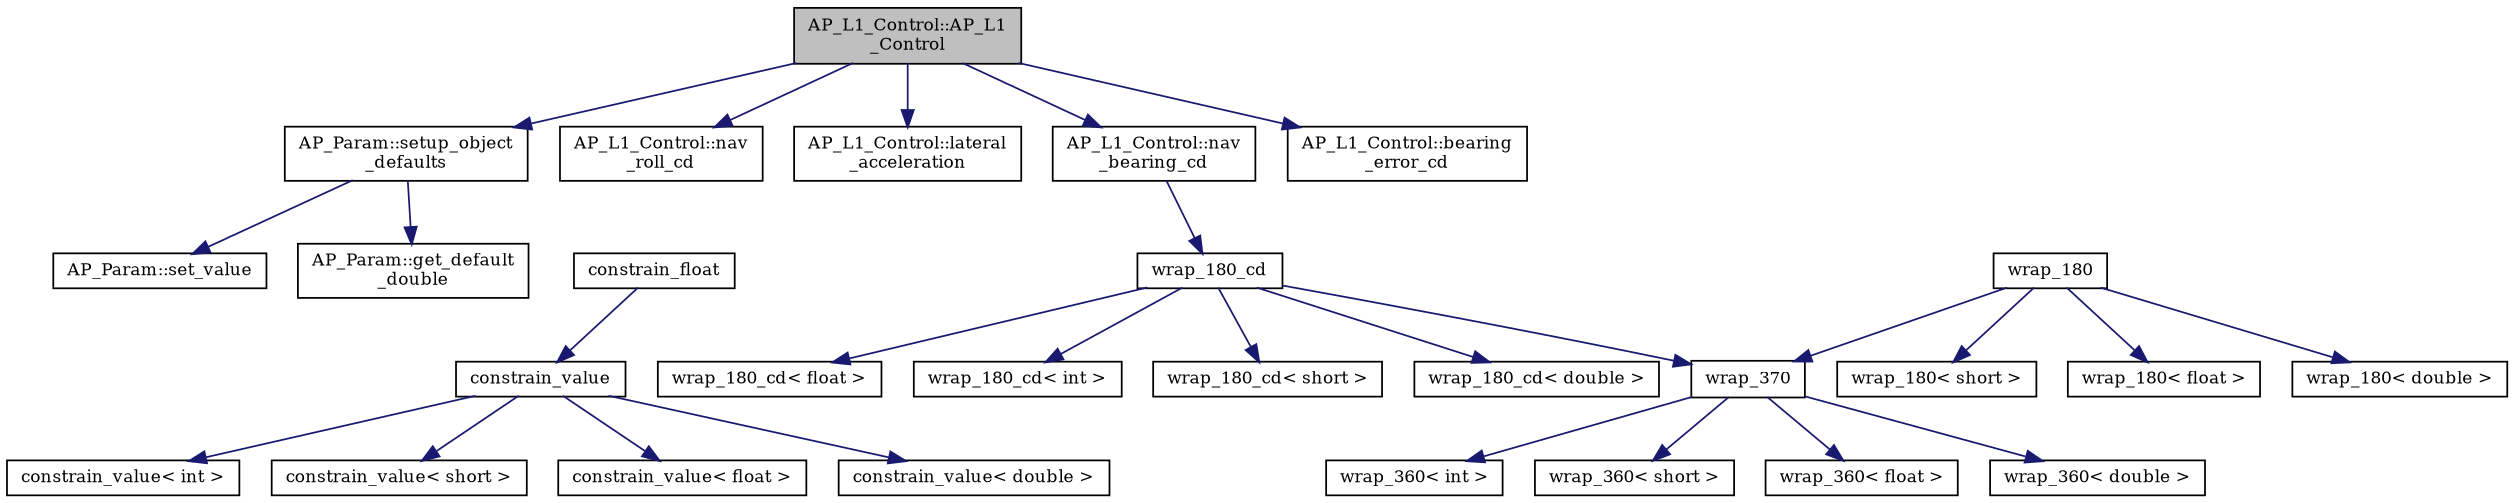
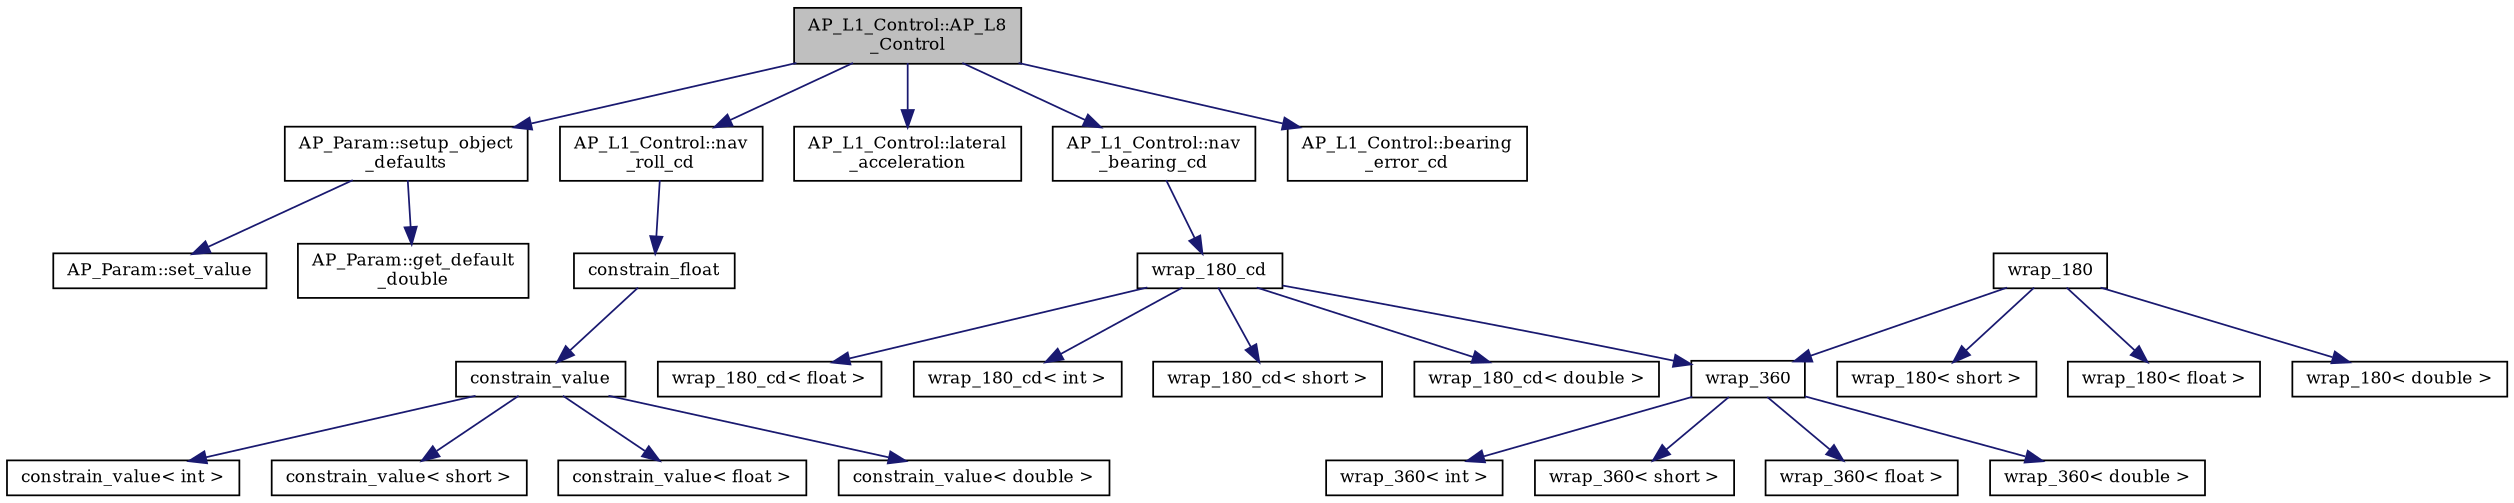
(908, 36) -> (908, 36)
none -> (658, 208)
(1748, 379) -> (1748, 379)
